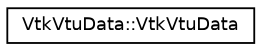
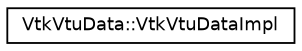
(131, 26) -> (151, 26)
